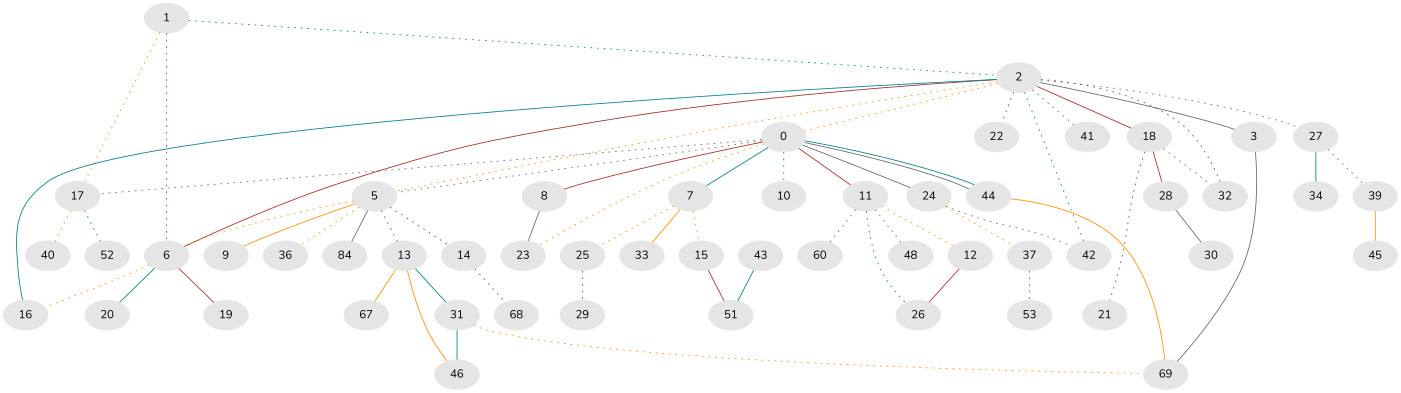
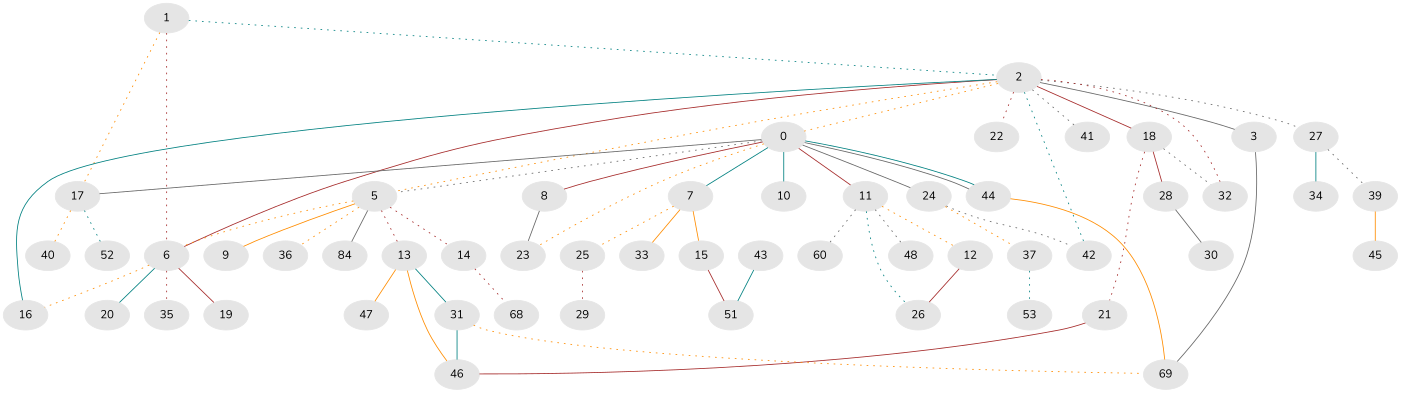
(430, 167) -> (430, 167)
(784, 167) -> (784, 167)
(696, 226) -> (696, 226)
none -> (167, 315)
(366, 315) -> (366, 315)
none -> (753, 365)
